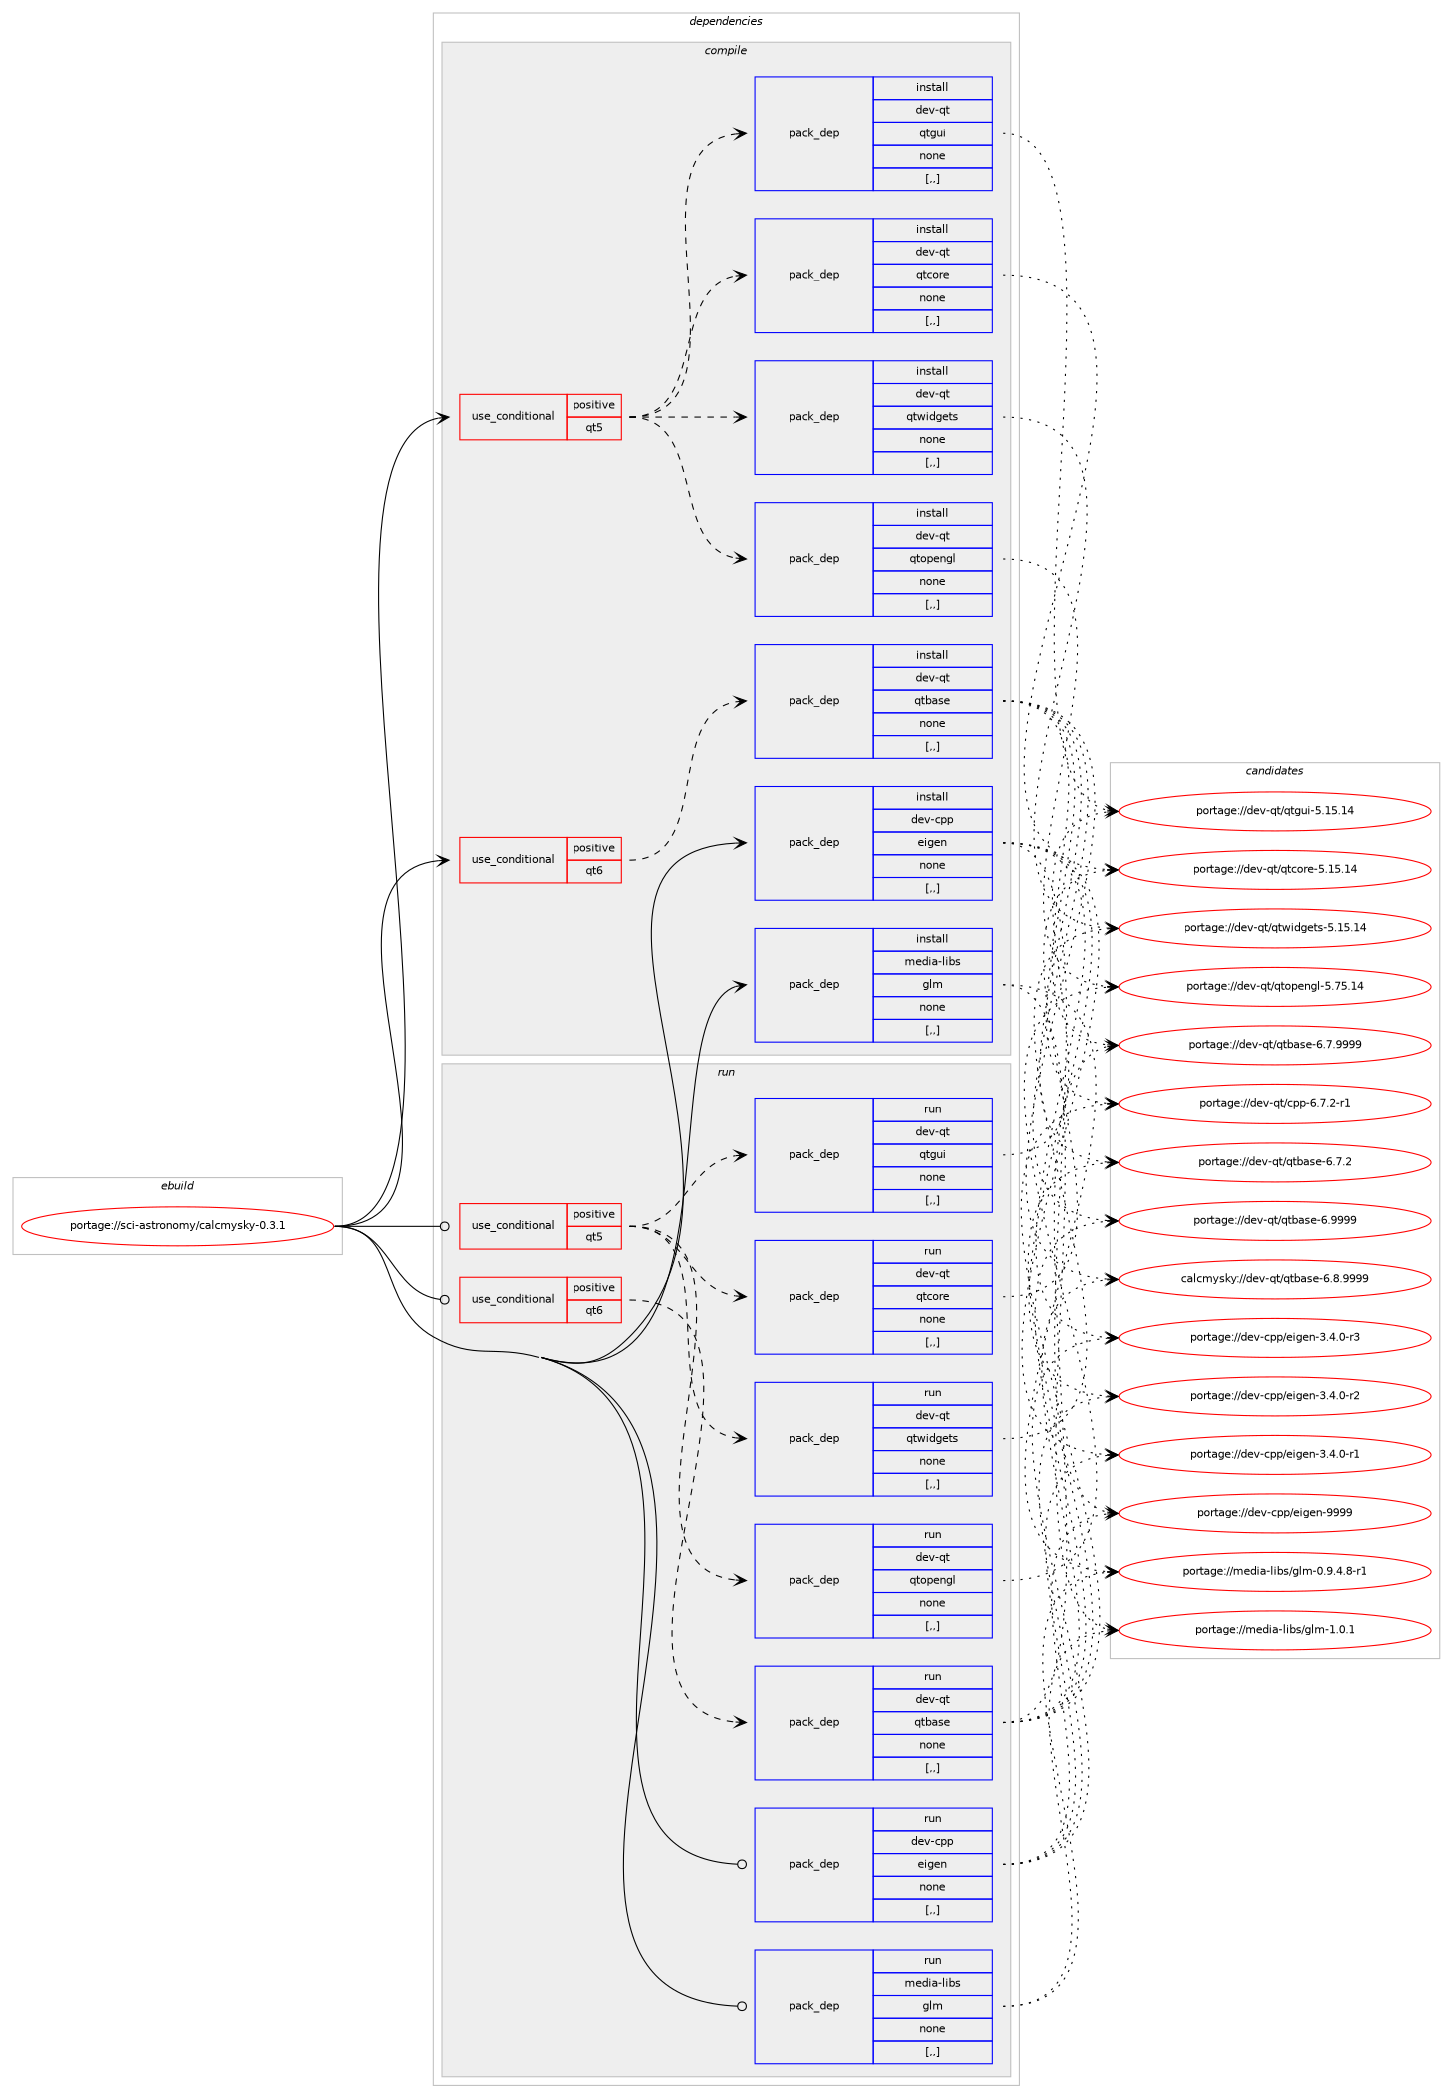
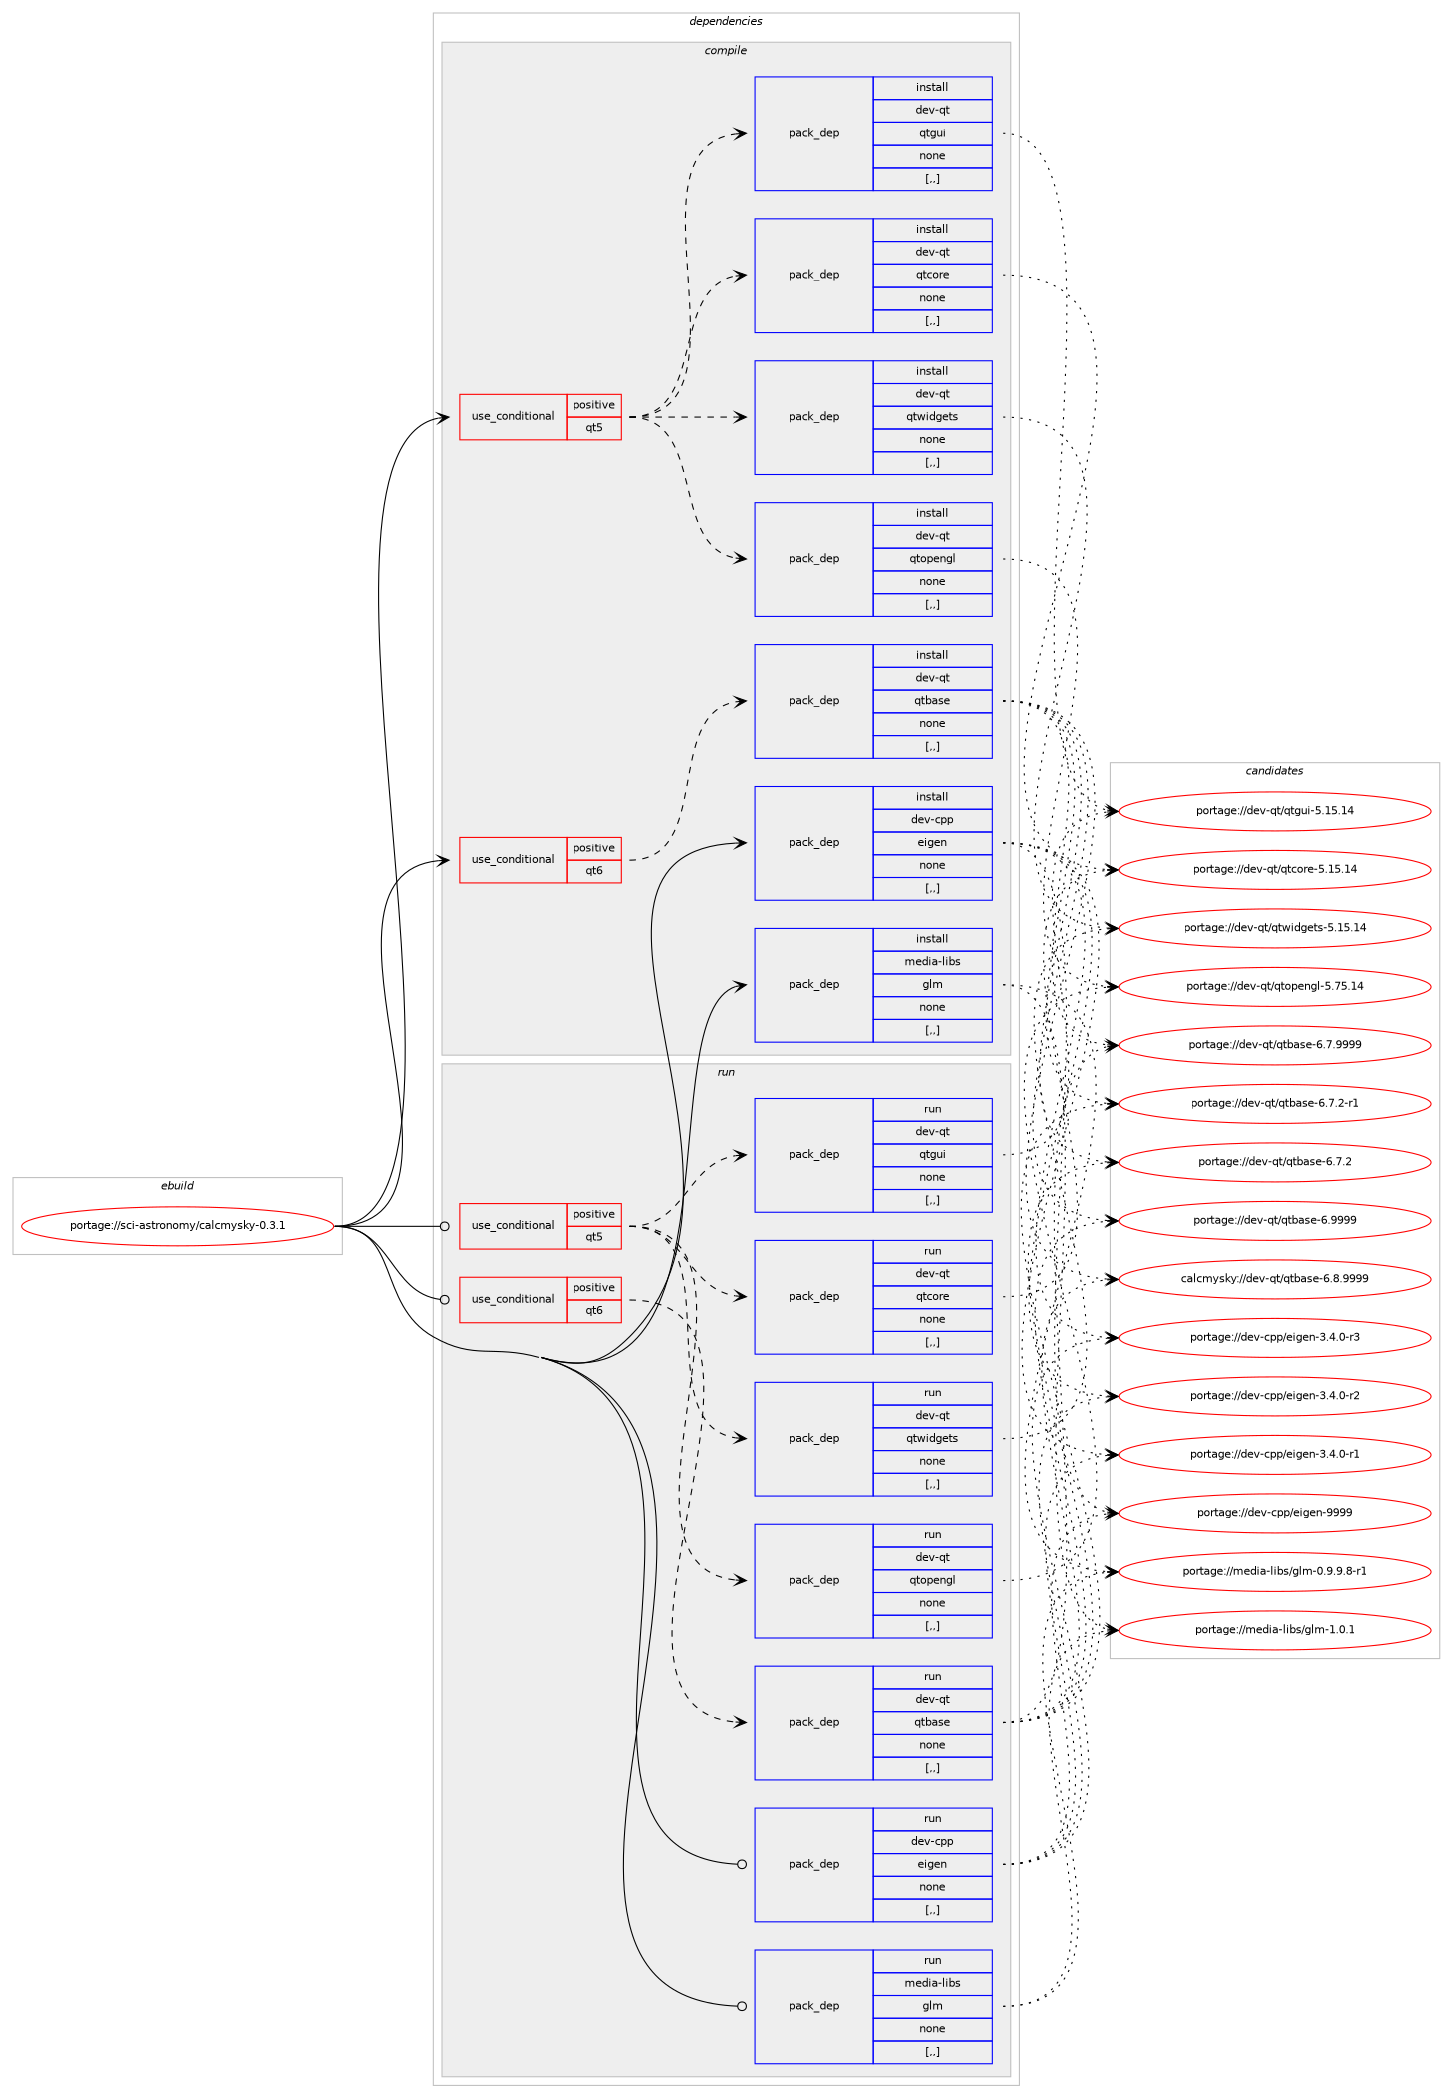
(1275, 1104) -> (1275, 1104)
(1275, 1572) -> (1275, 1572)
